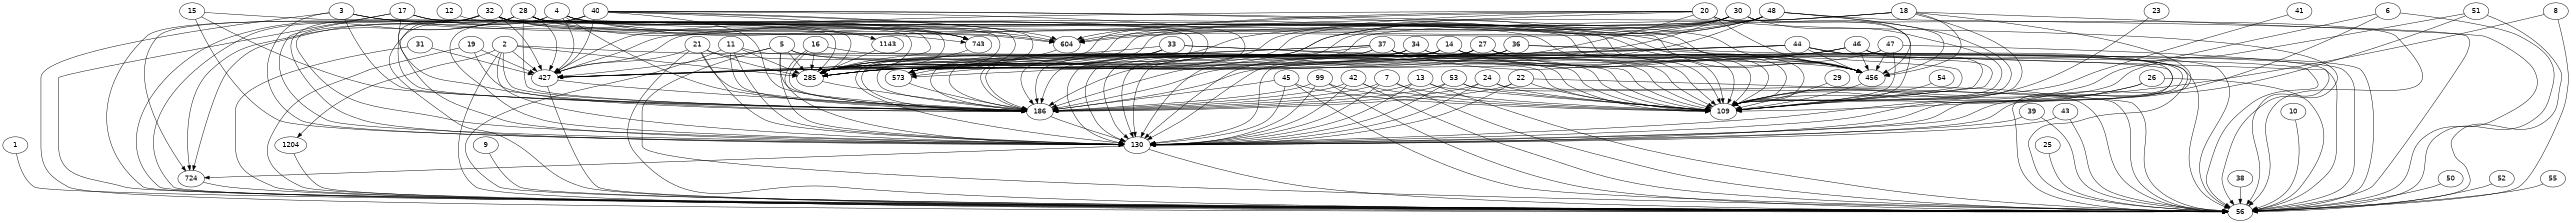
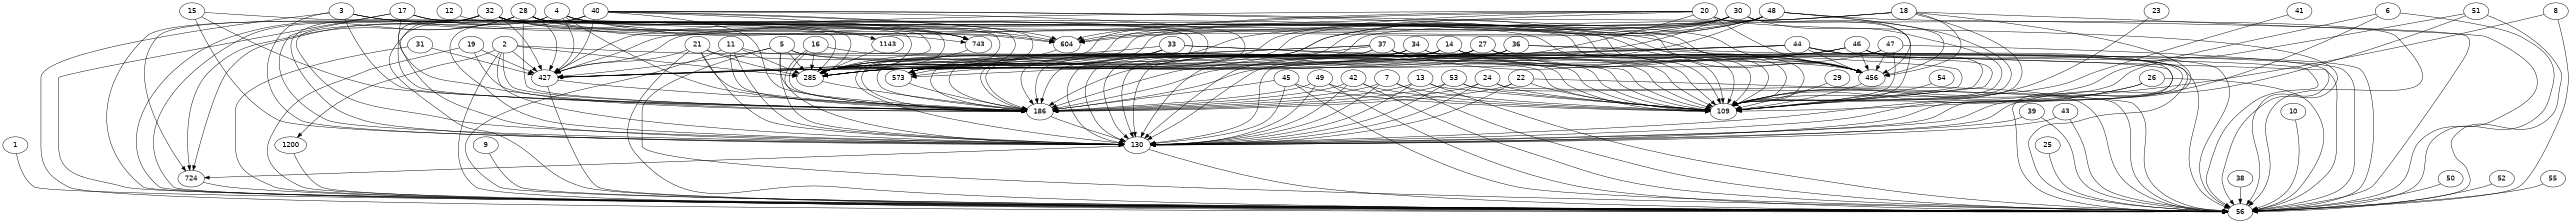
(1320, 78) -> (1320, 78)
(291, 145) -> (291, 145)
